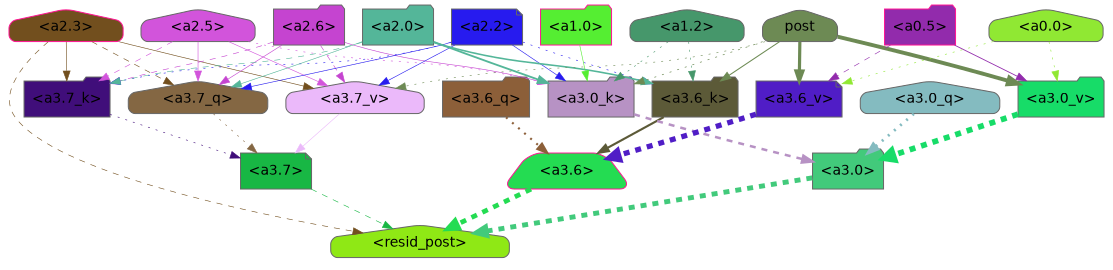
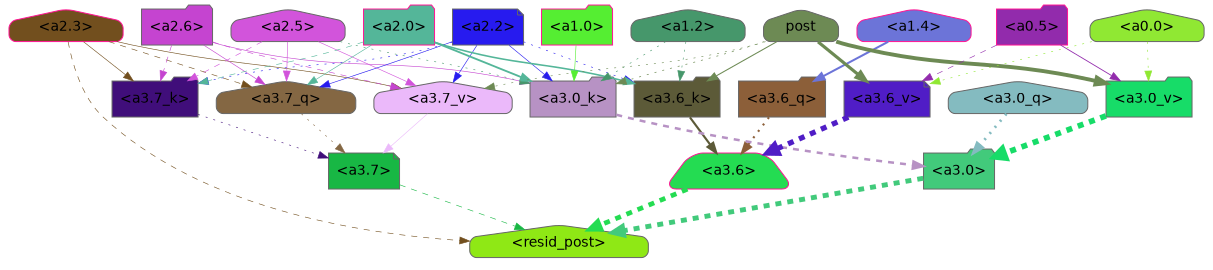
(398, 27) -> (399, 27)
none -> (914, 27)
(393, 61) -> (430, 61)
